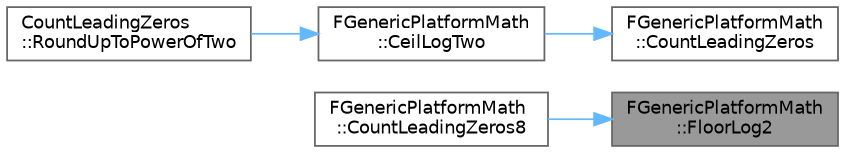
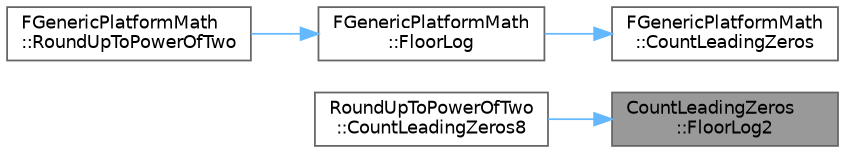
(129, 34) -> (129, 34)
(431, 34) -> (431, 34)
(431, 119) -> (431, 119)
(725, 119) -> (725, 119)
